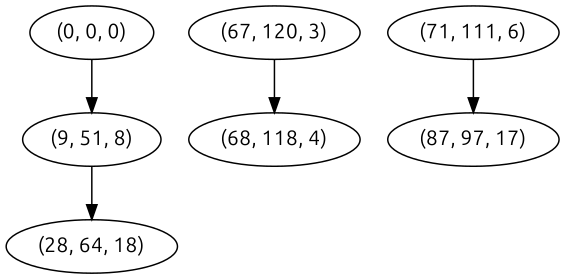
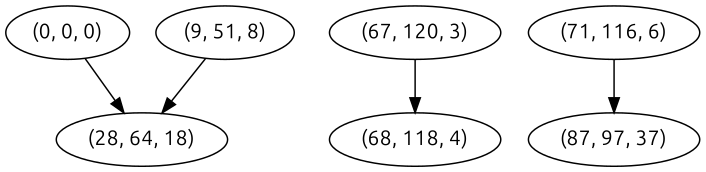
(473, 33) -> (614, 33)
(92, 79) -> (100, 80)
(473, 140) -> (614, 140)
